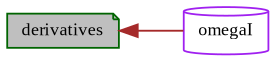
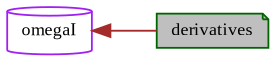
(161, 31) -> (134, 31)
